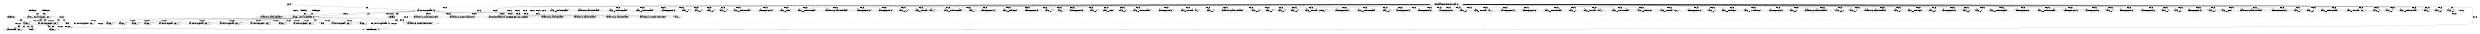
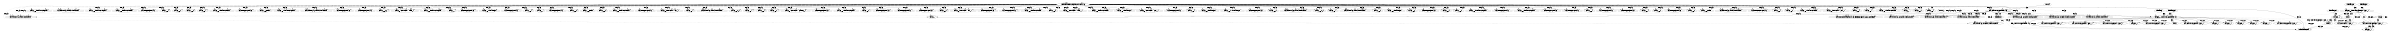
(197, 29) -> (2317, 26)
